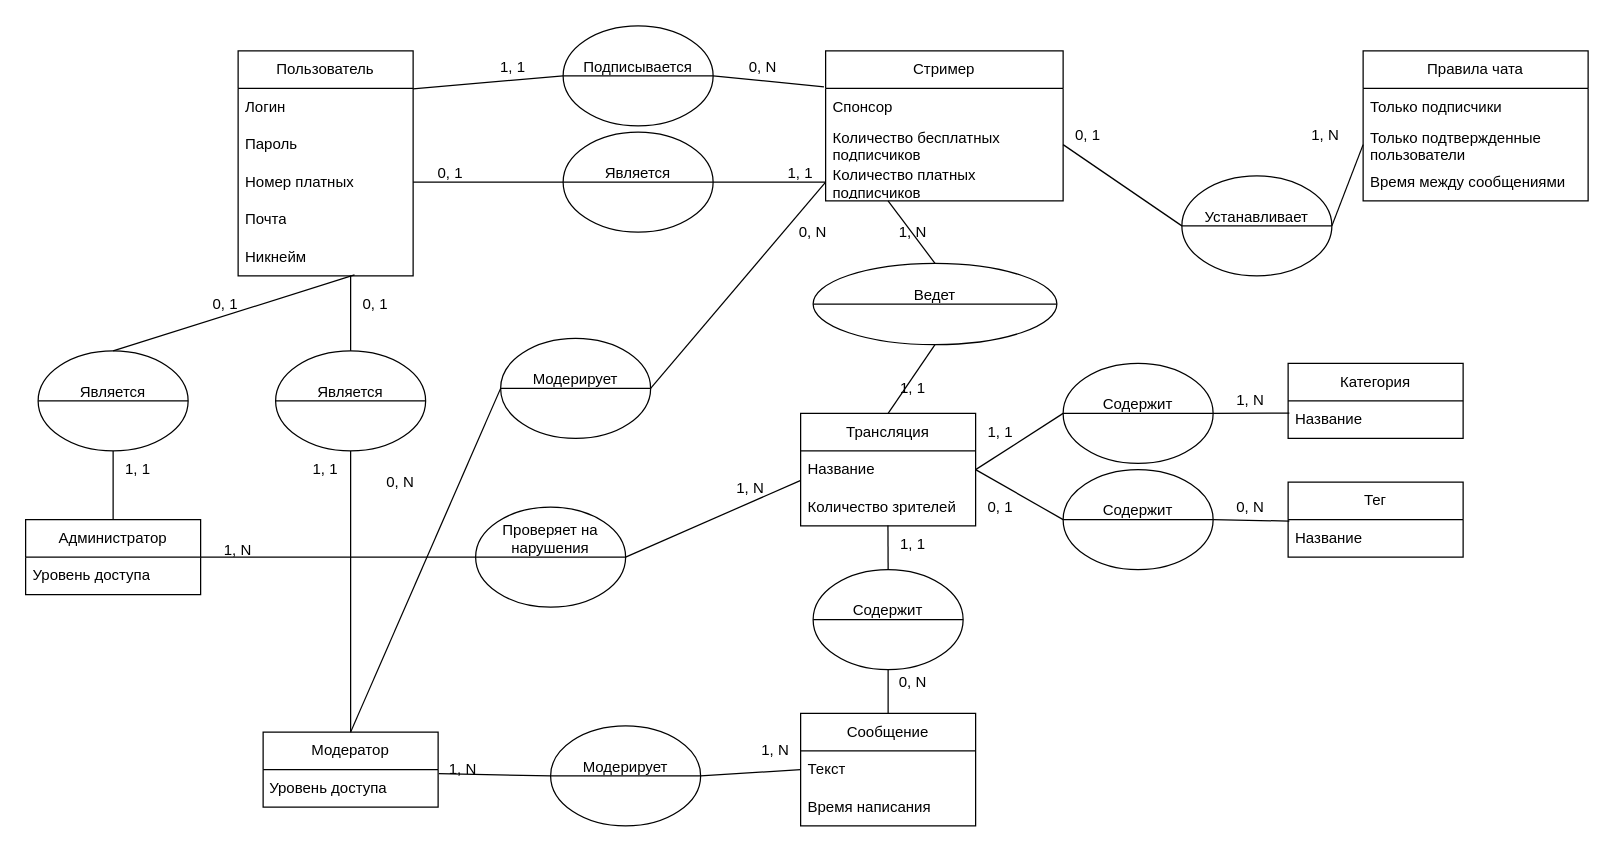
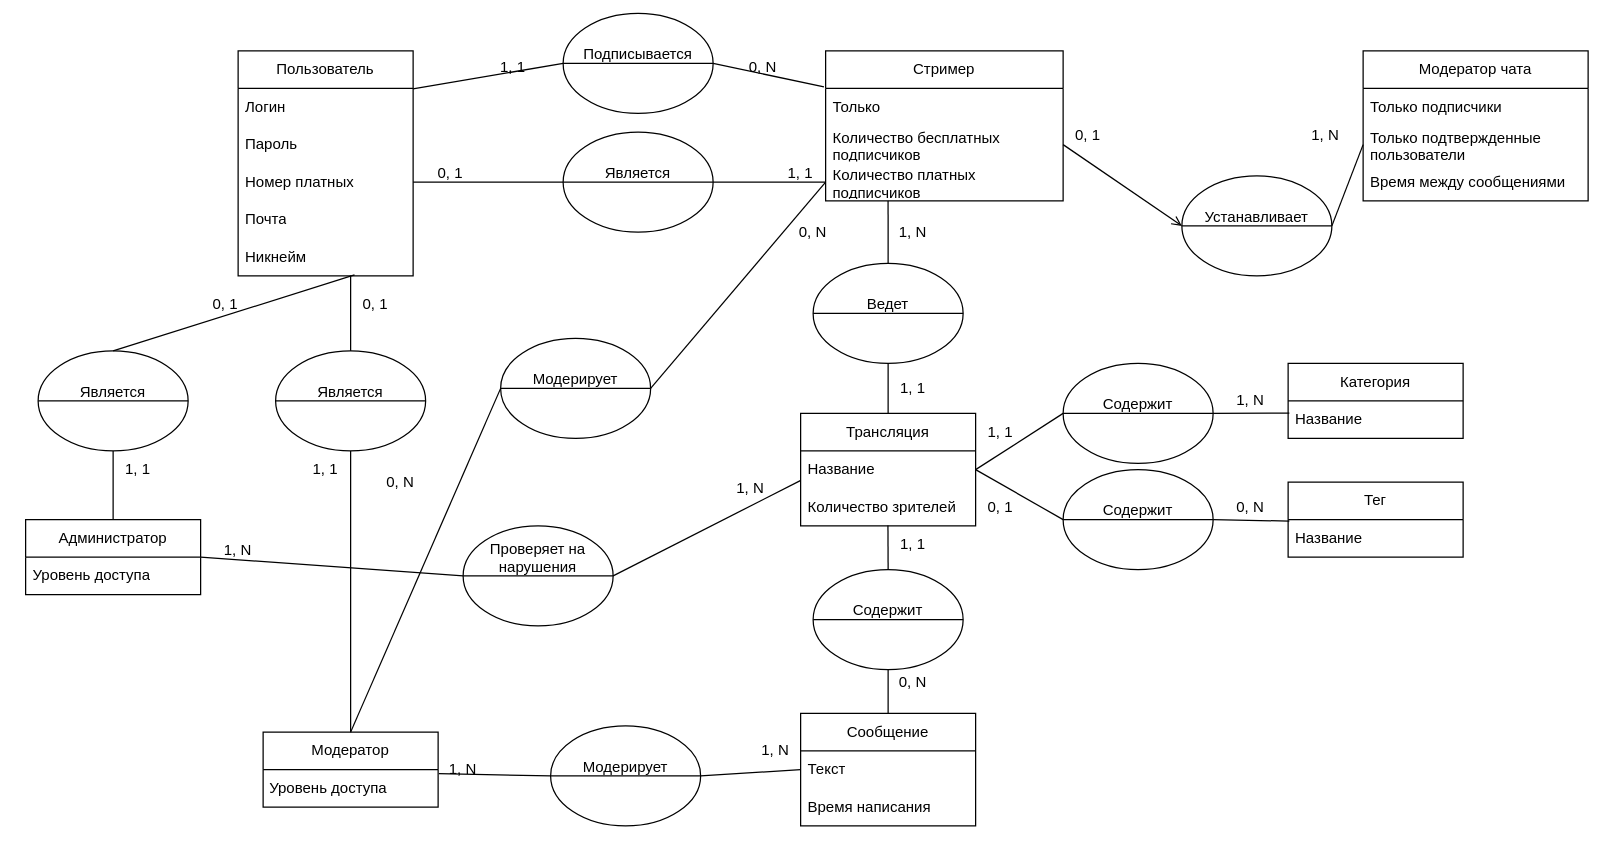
(1476, 69) -> (1476, 69)
(638, 76) -> (638, 63)
(863, 107) -> (858, 107)
(1177, 222) -> (1176, 222)
(935, 304) -> (888, 313)
(551, 557) -> (538, 576)
